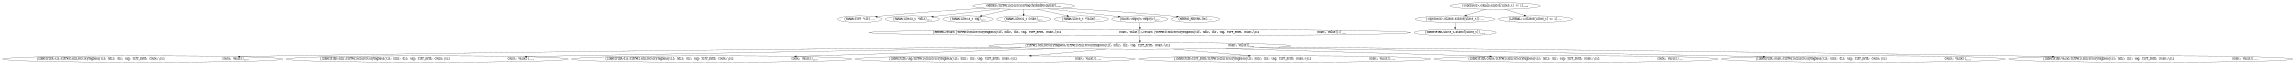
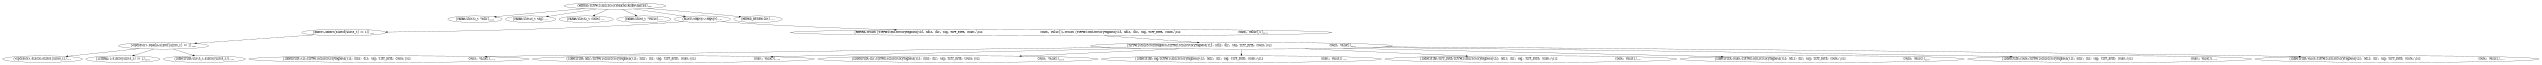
(860, 19) -> none
(1455, 25) -> (183, 52)
none -> (344, 33)
